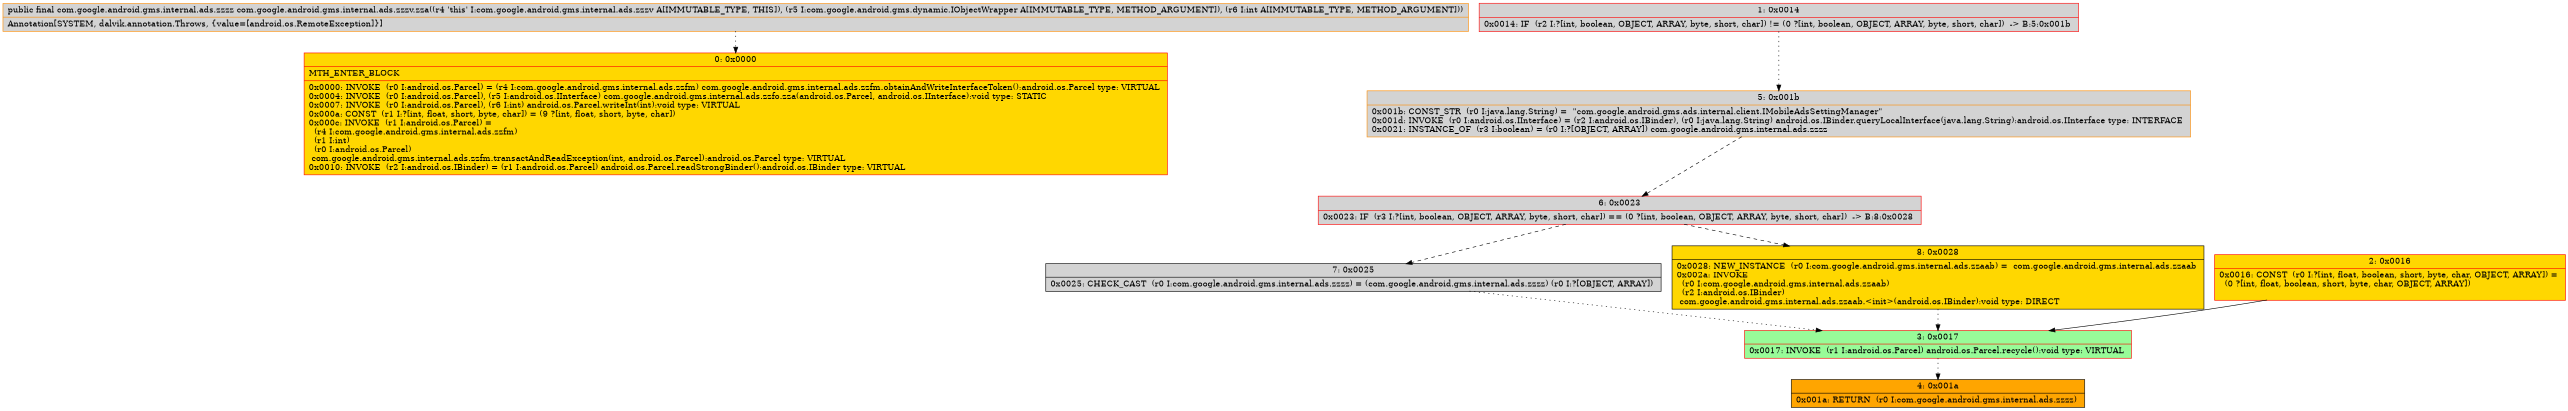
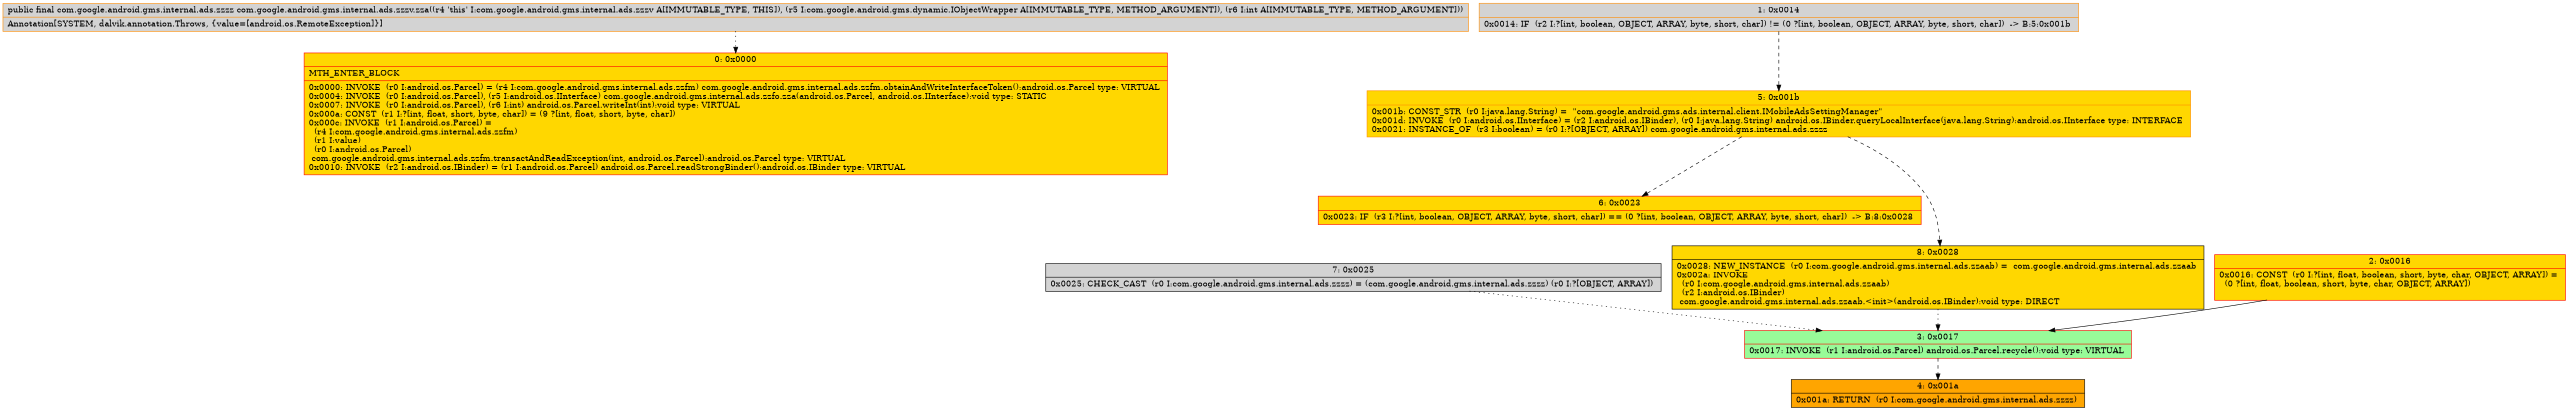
(1779, 17) -> (1779, 17)
(1779, 58) -> (1779, 58)
(1779, 114) -> (1779, 114)
(330, 141) -> (335, 141)
(1620, 210) -> (1620, 210)
(1734, 235) -> (1909, 176)
(1489, 243) -> none
(1938, 366) -> (1938, 366)
